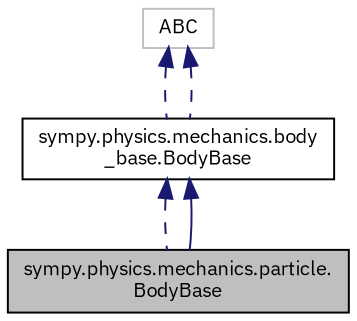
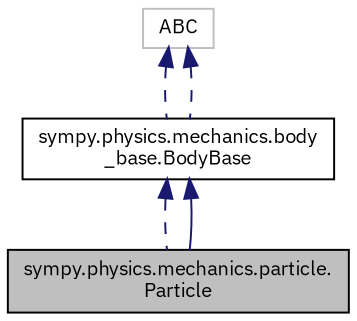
(178, 281) -> (178, 281)
